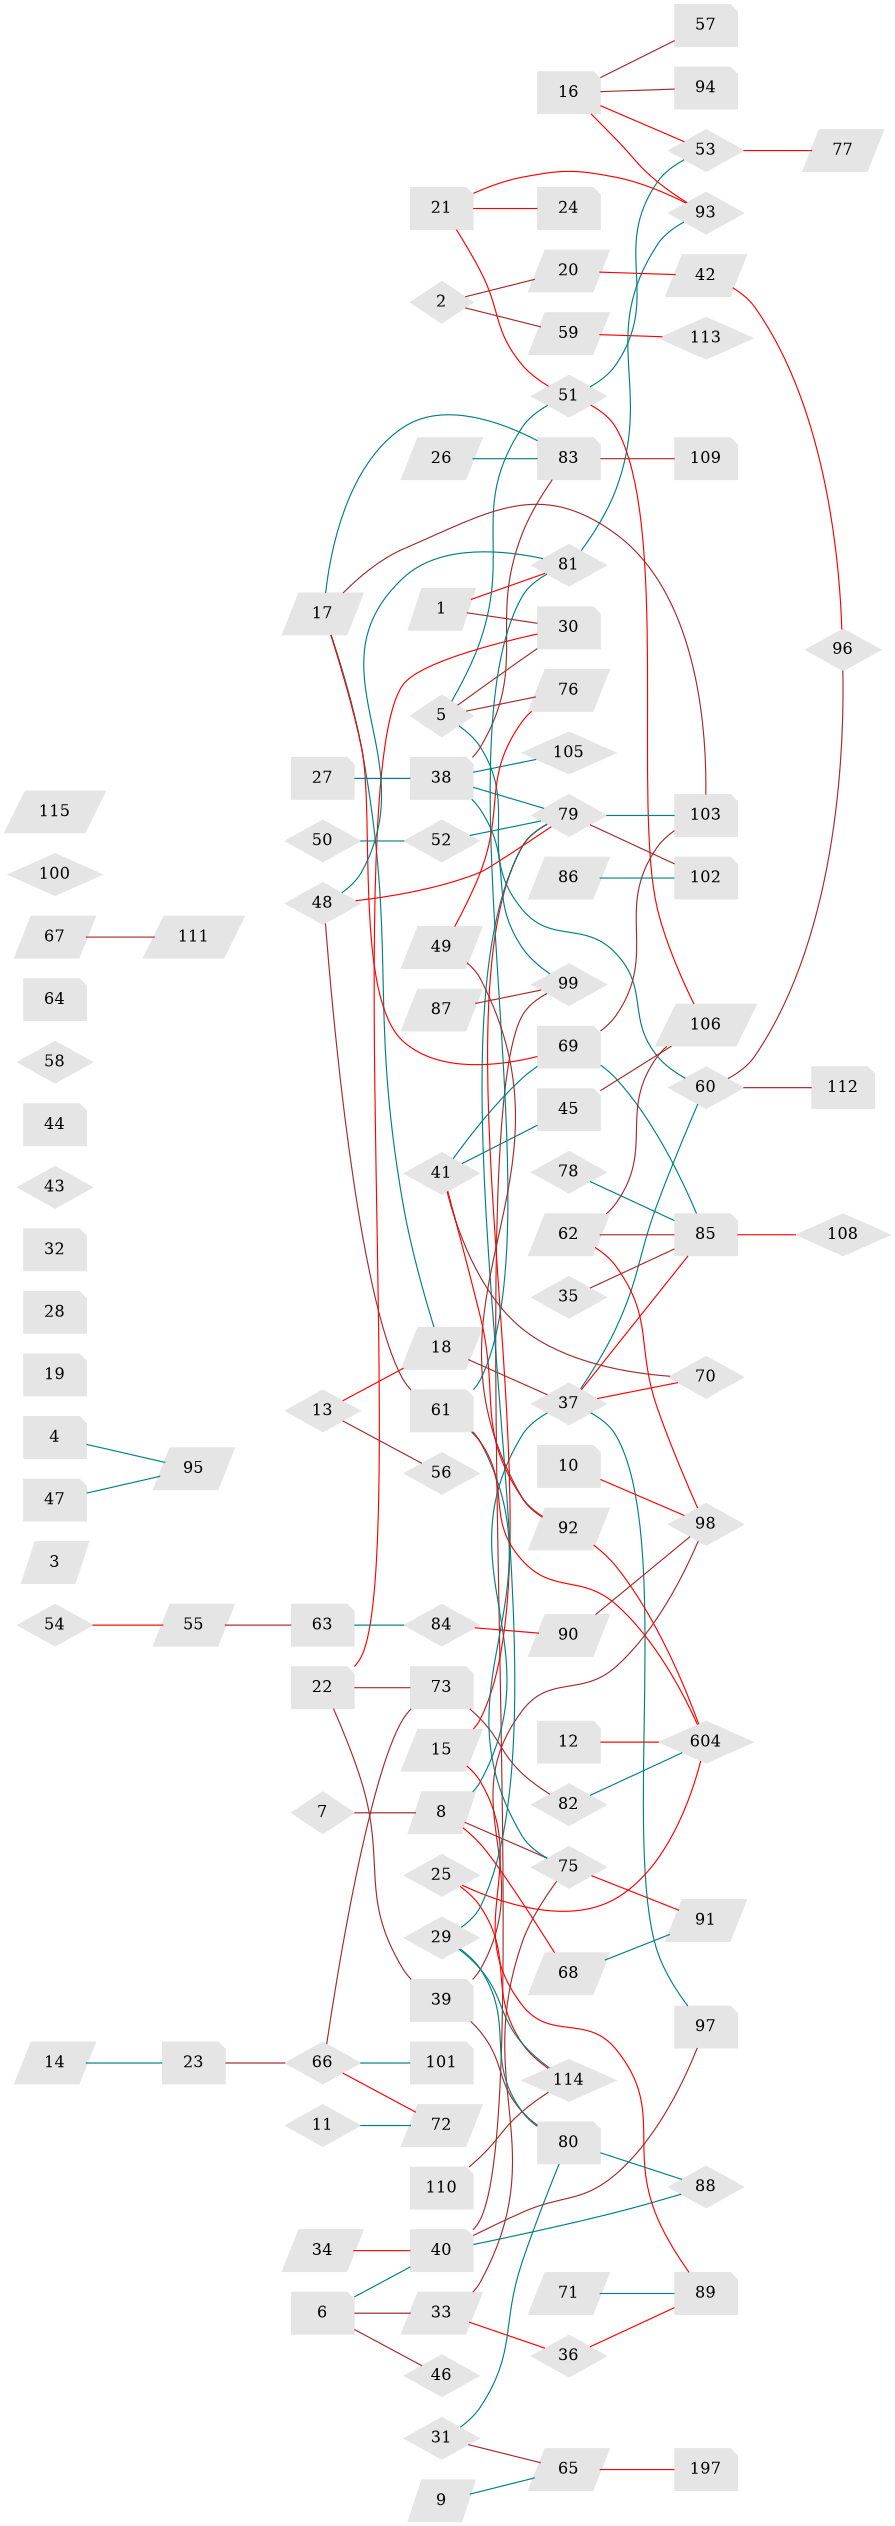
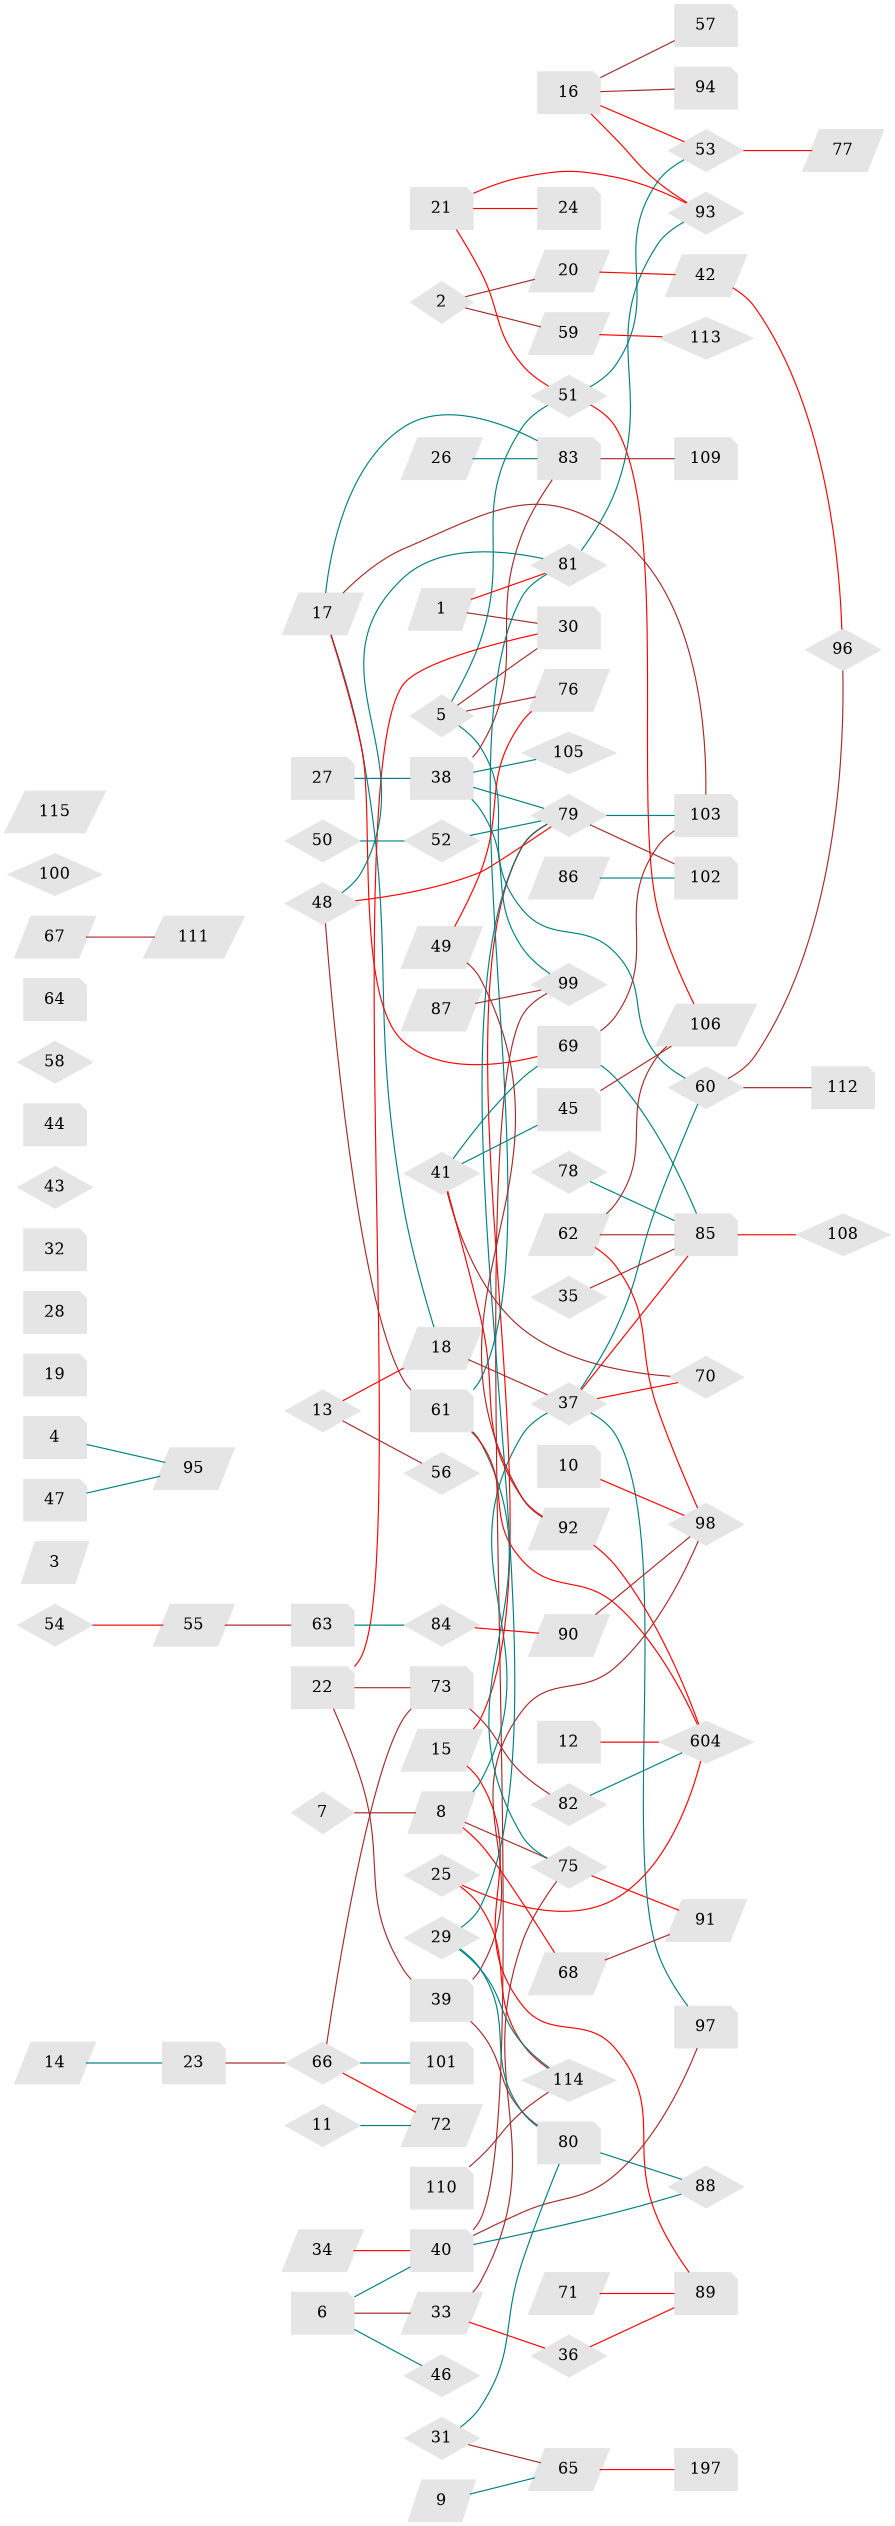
(637, 1947) -> (637, 1947)
(637, 2294) -> (637, 2294)
(388, 2348) -> (388, 2348)
